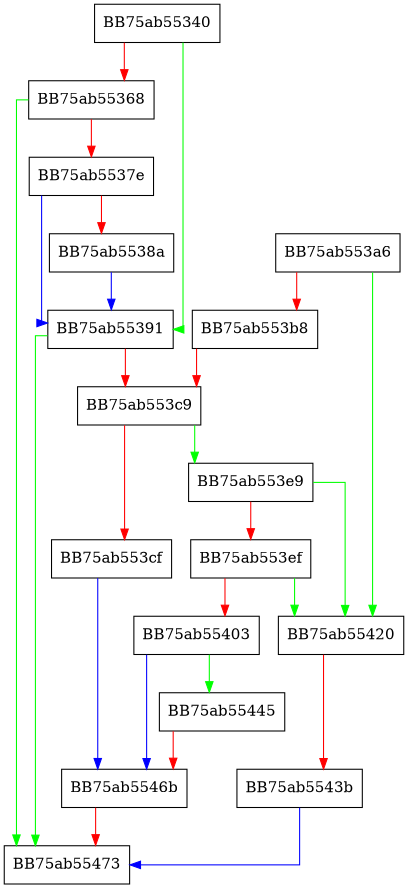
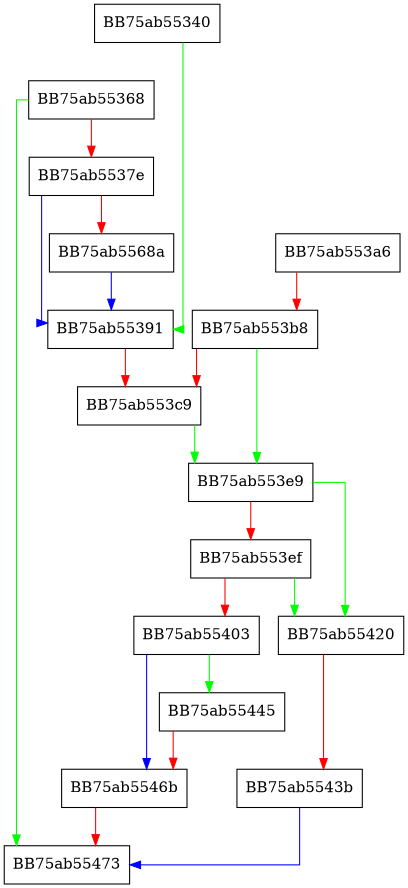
(124, 56) -> none
(112, 253) -> (112, 253)
none -> (257, 401)
(373, 439) -> none
(112, 559) -> none
(35, 579) -> none
